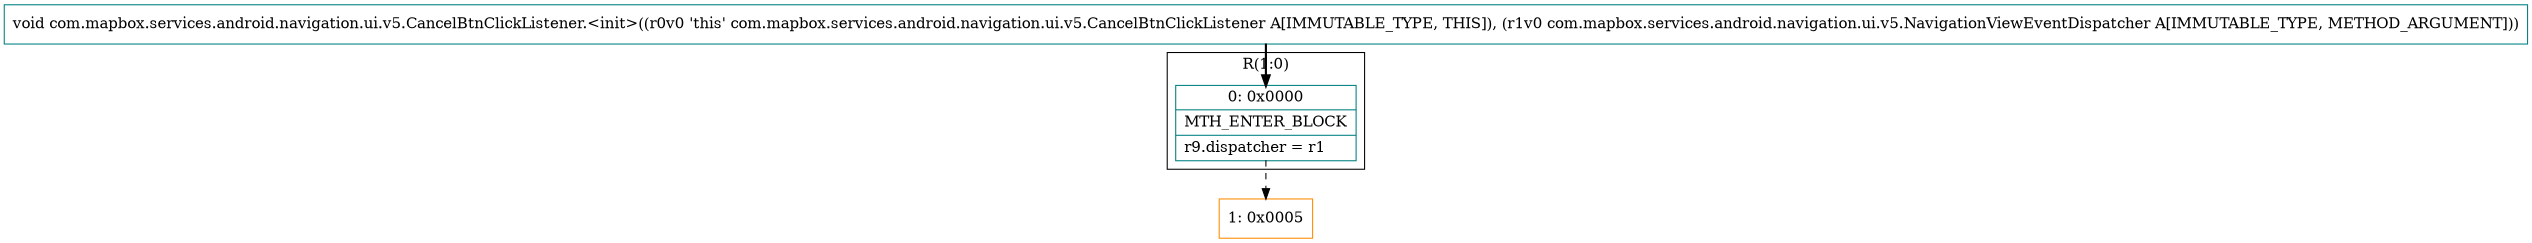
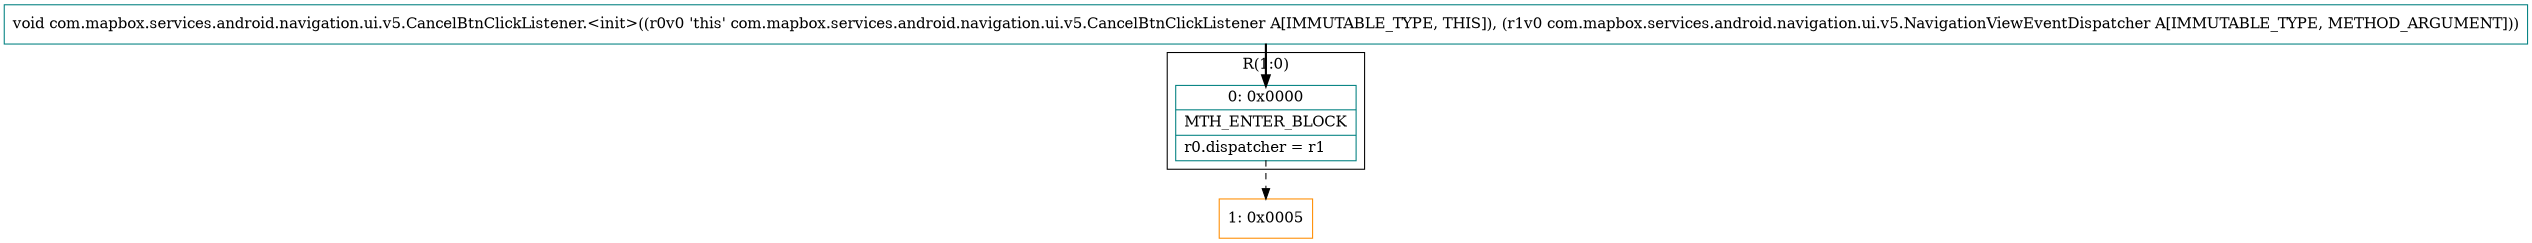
(1255, 147) -> (1255, 147)
